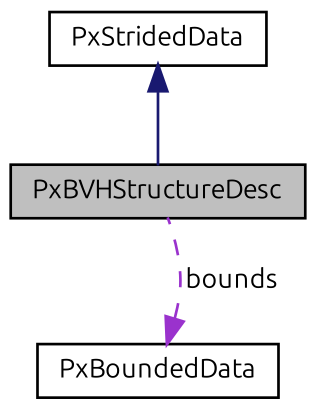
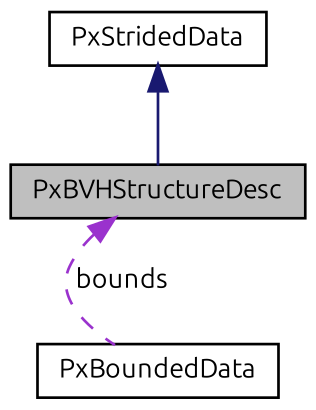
(180, 268) -> (68, 295)
